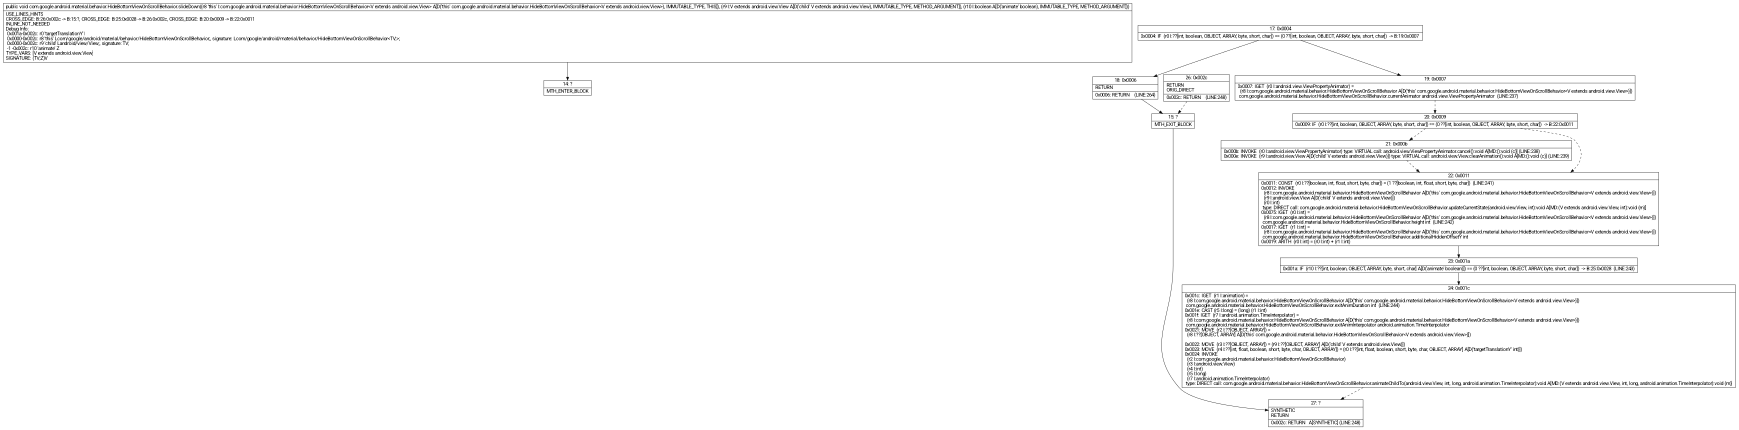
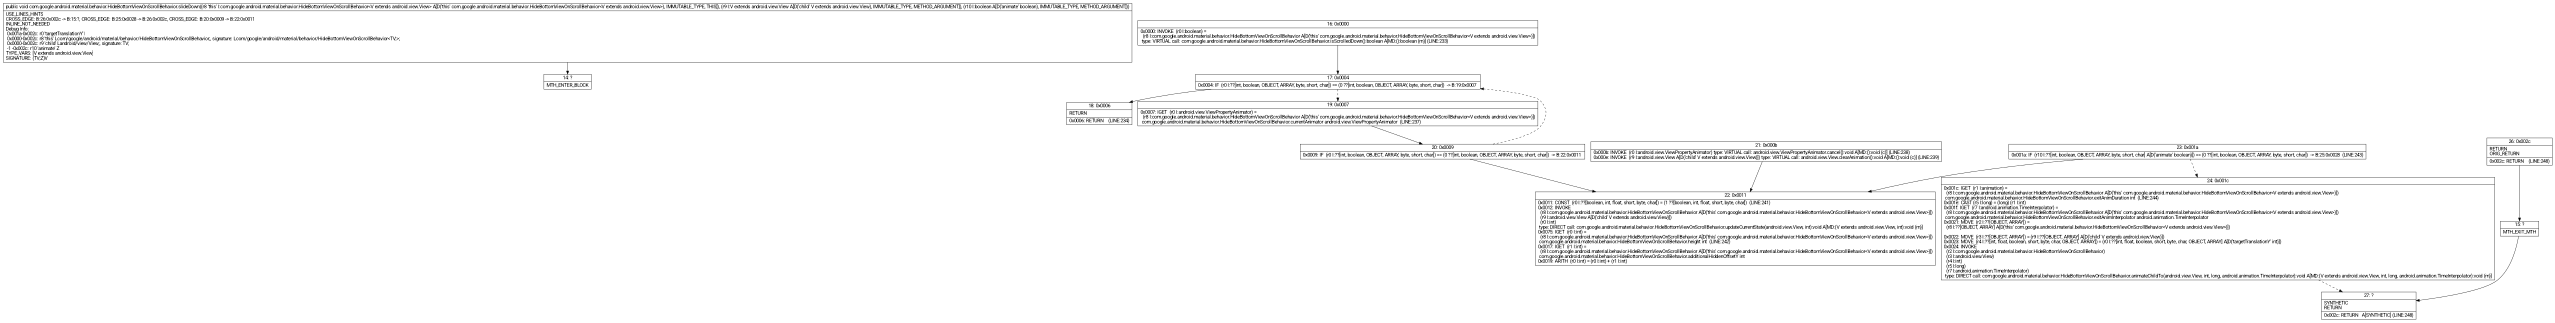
none -> (1338, 33)
(1349, 57) -> (1338, 94)
(1180, 90) -> (2504, 154)
(1125, 95) -> (1099, 121)
(1151, 105) -> none
(1435, 105) -> (1395, 134)
(1183, 106) -> (2520, 192)
(1173, 125) -> (2520, 232)
(1419, 134) -> (1546, 110)
(1565, 136) -> (1531, 175)
(1412, 165) -> (1757, 175)
(1459, 250) -> (1977, 171)
(1459, 277) -> (2193, 167)
